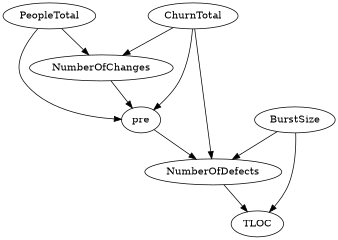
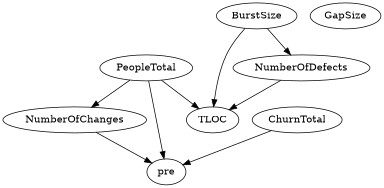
none -> (346, 16)
(151, 40) -> none
(203, 90) -> none
none -> (177, 92)
(172, 142) -> none
